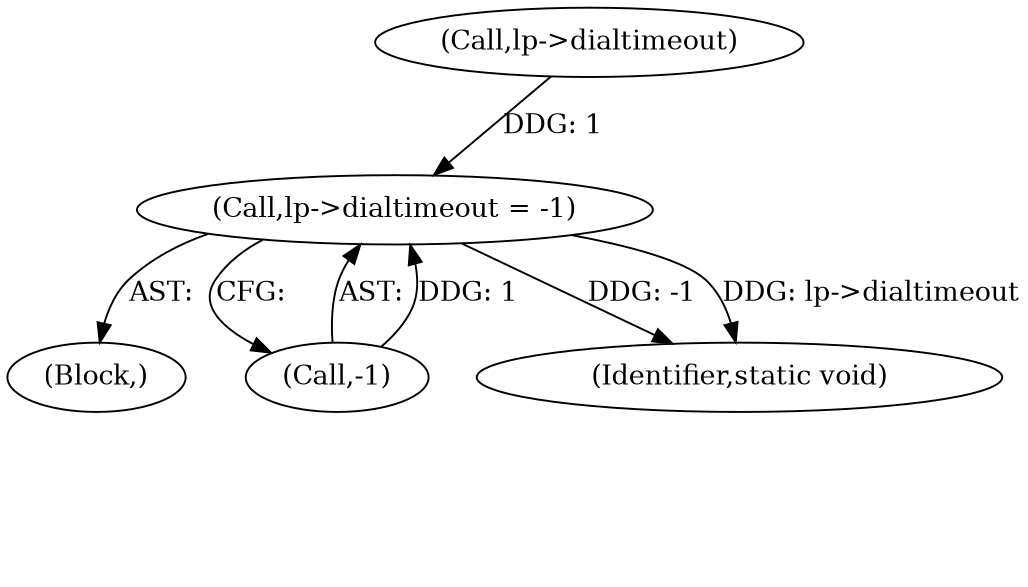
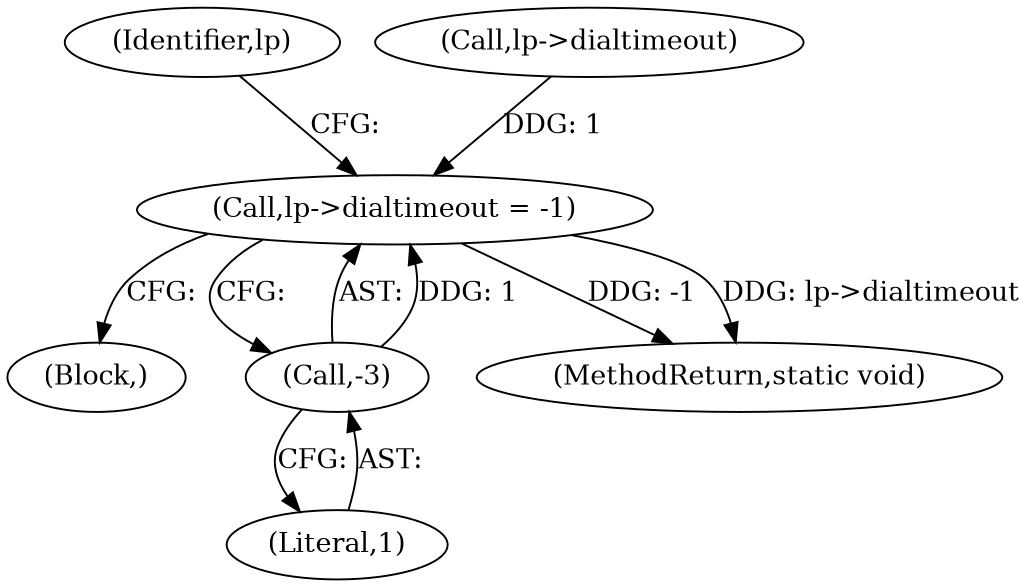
none -> (202, 42)
(166, 294) -> (166, 294)
(337, 377) -> (337, 377)
(739, 377) -> (739, 377)
none -> (337, 545)
